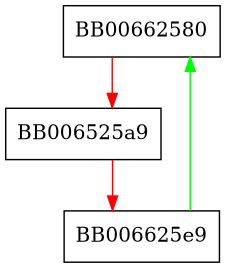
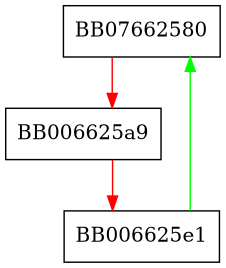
(142, 31) -> (142, 31)
(83, 134) -> (83, 134)
(142, 237) -> (142, 237)
